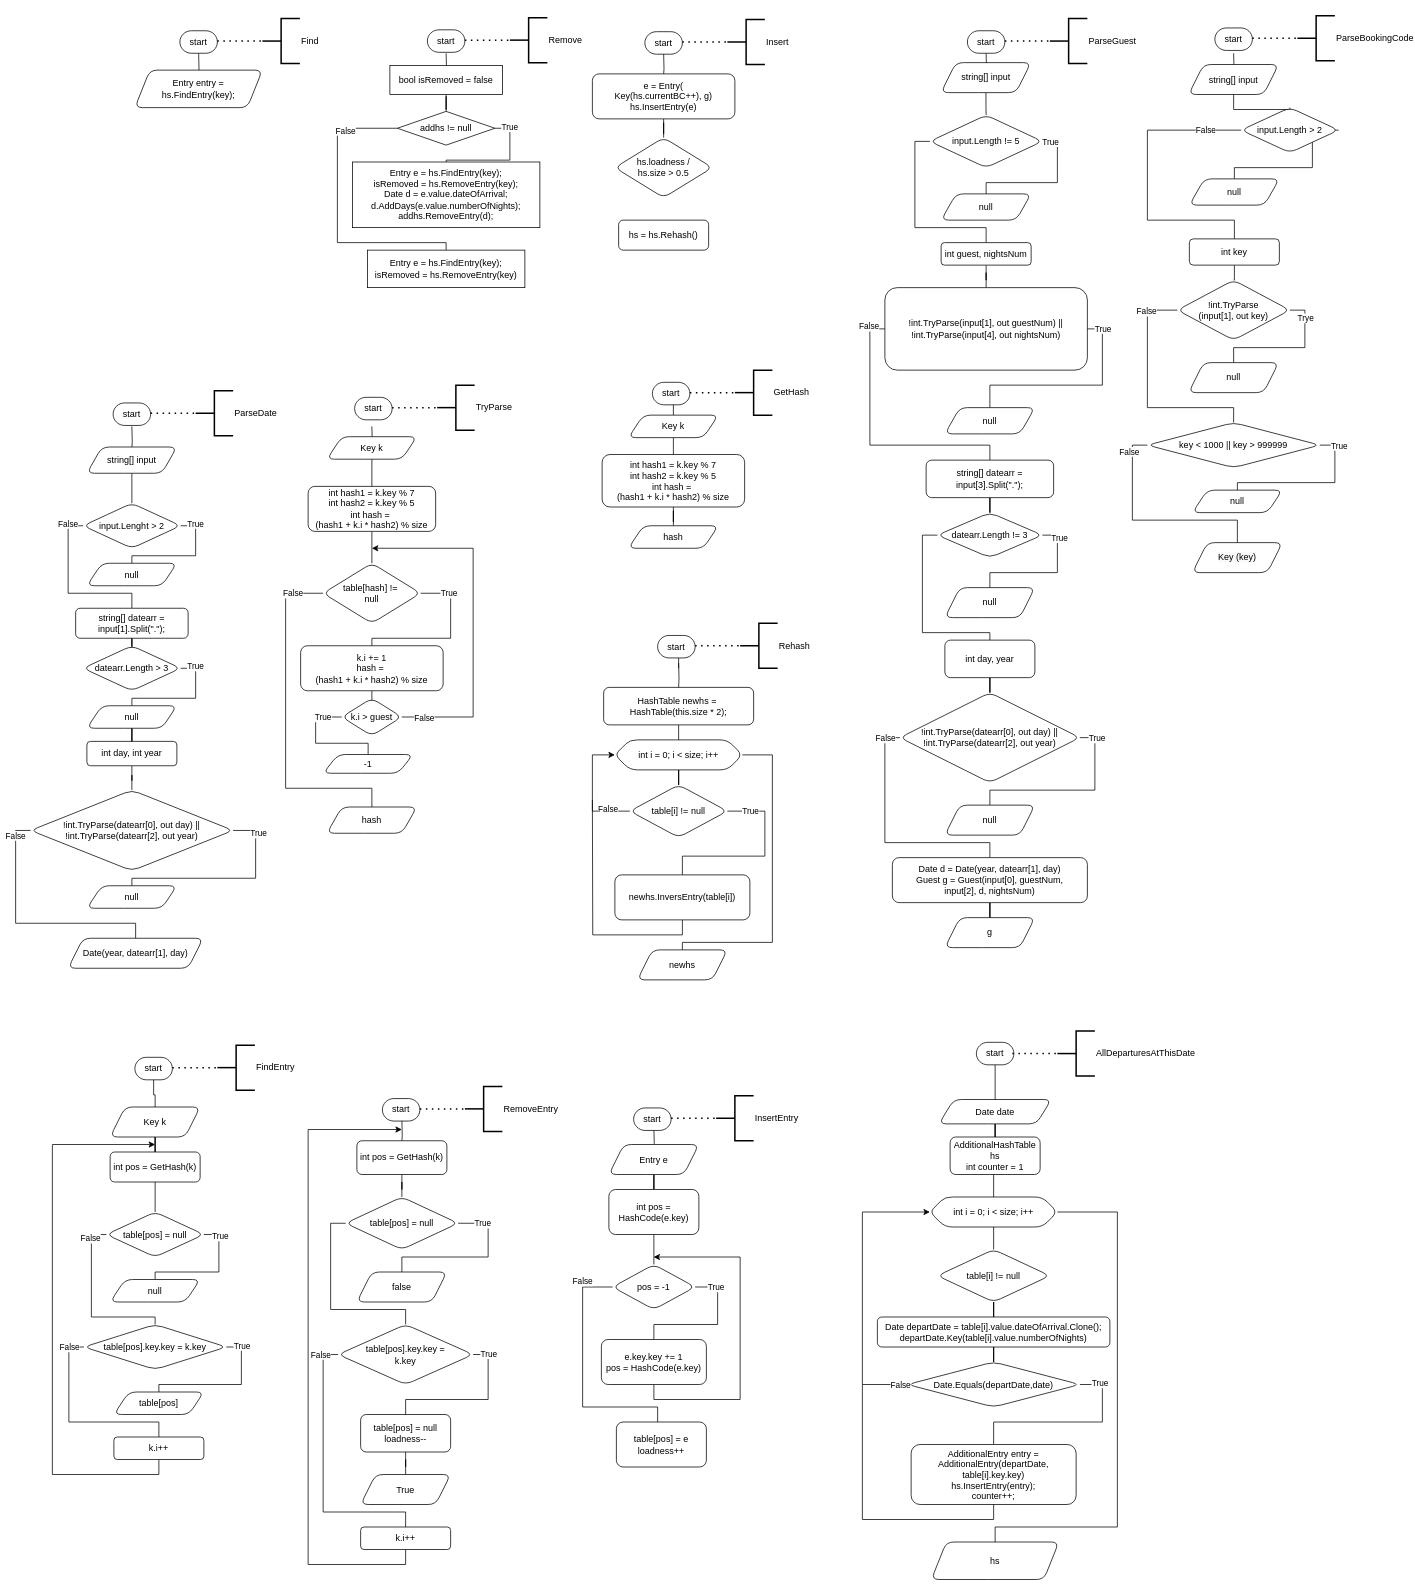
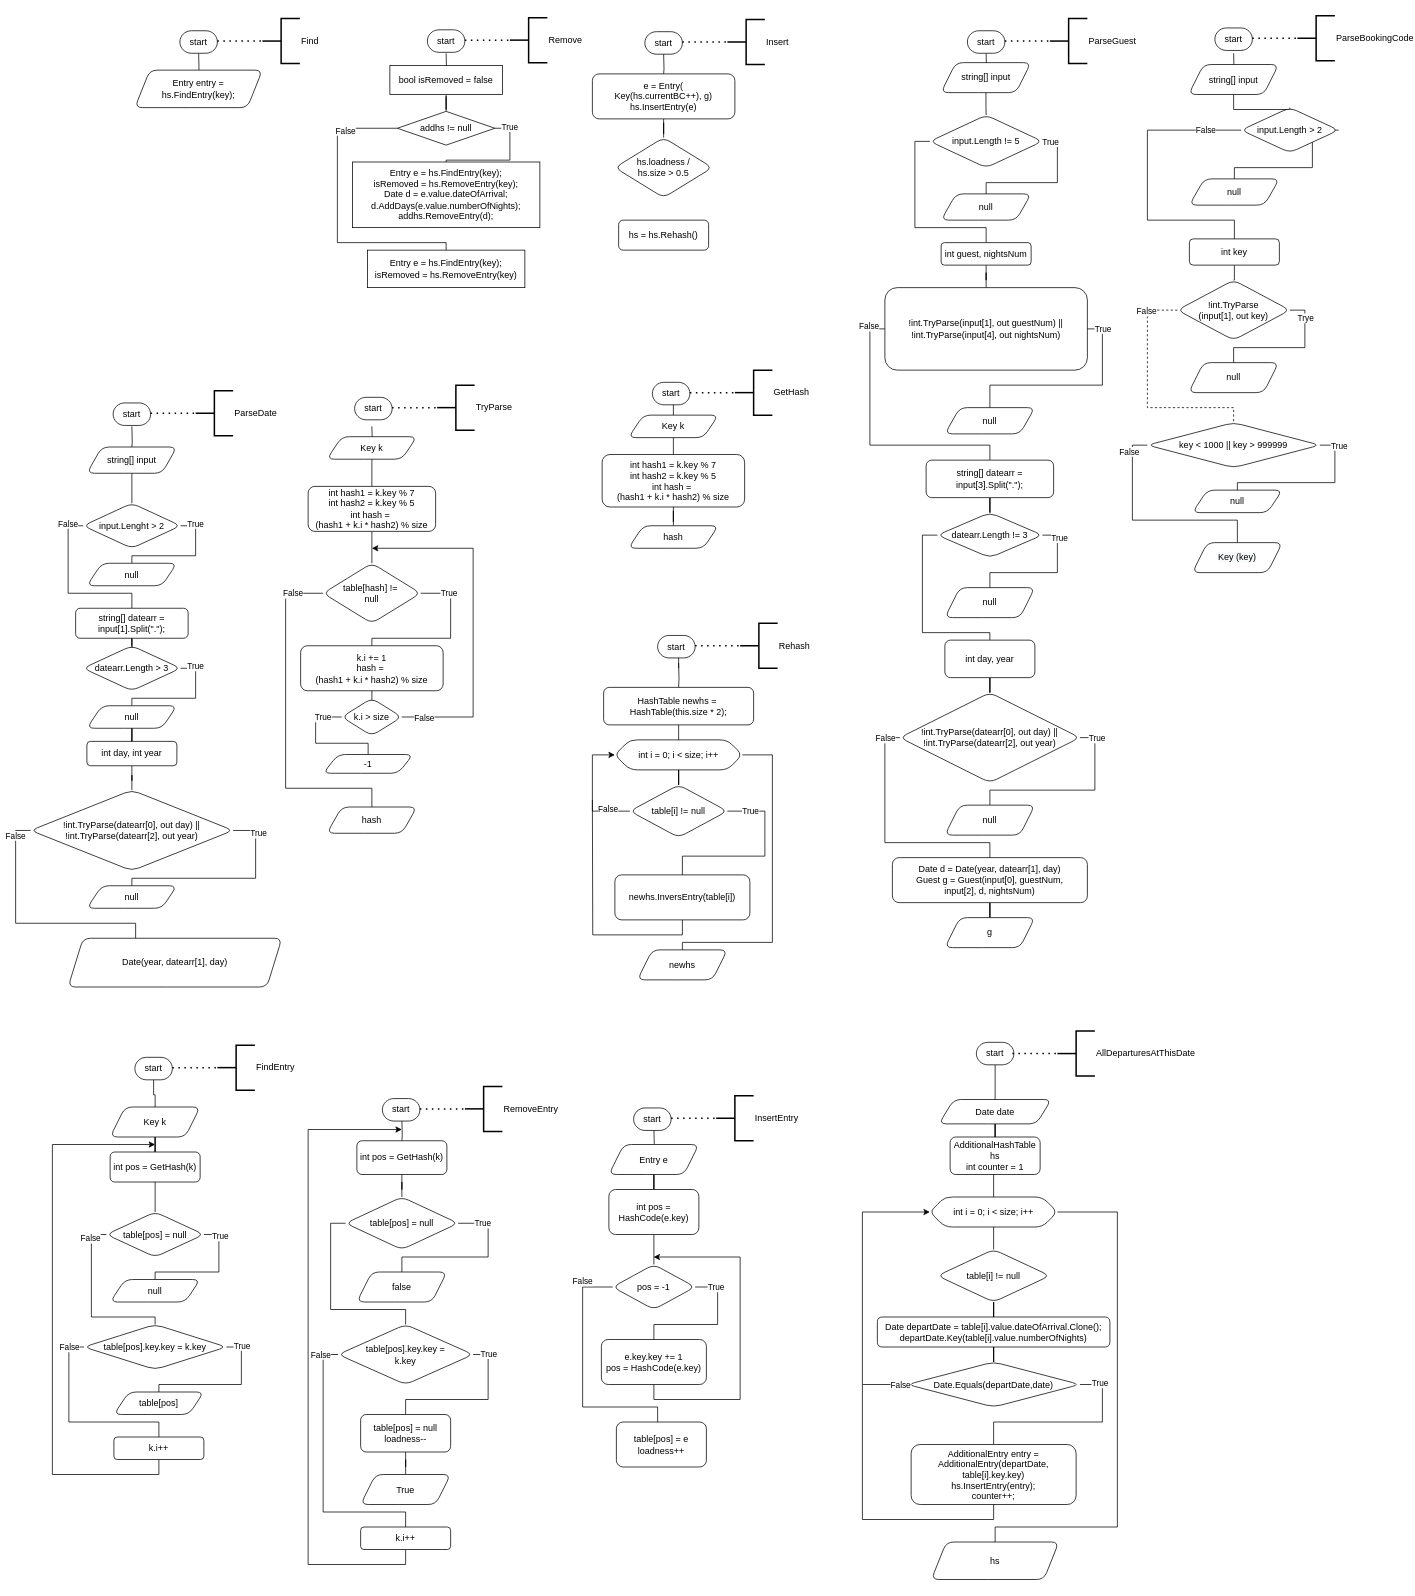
(1152, 408) -> (1152, 408)
(372, 717) -> (372, 717)
(135, 953) -> (175, 963)
